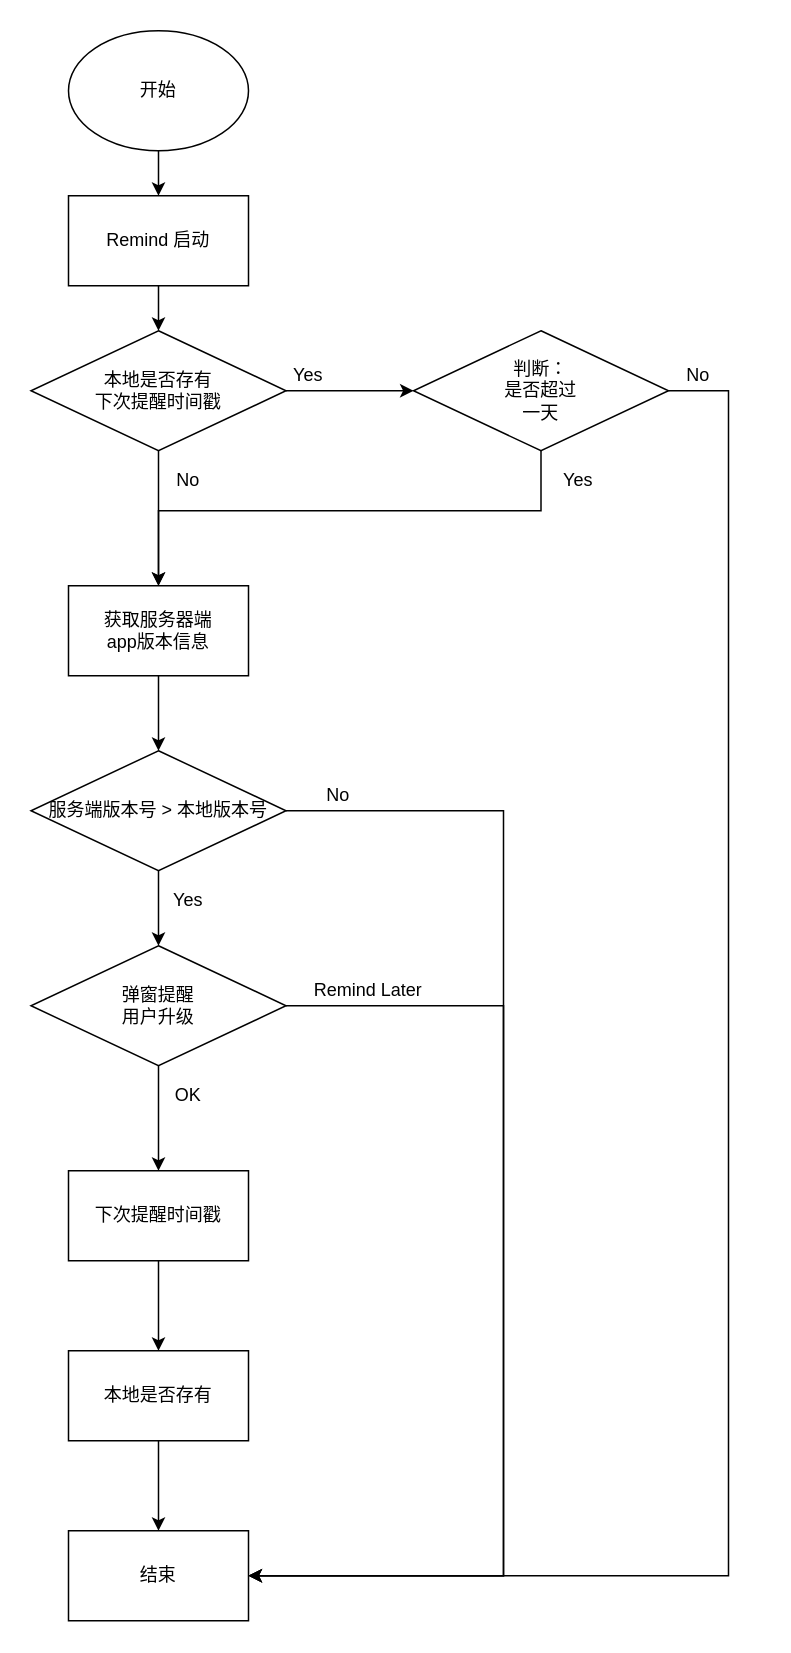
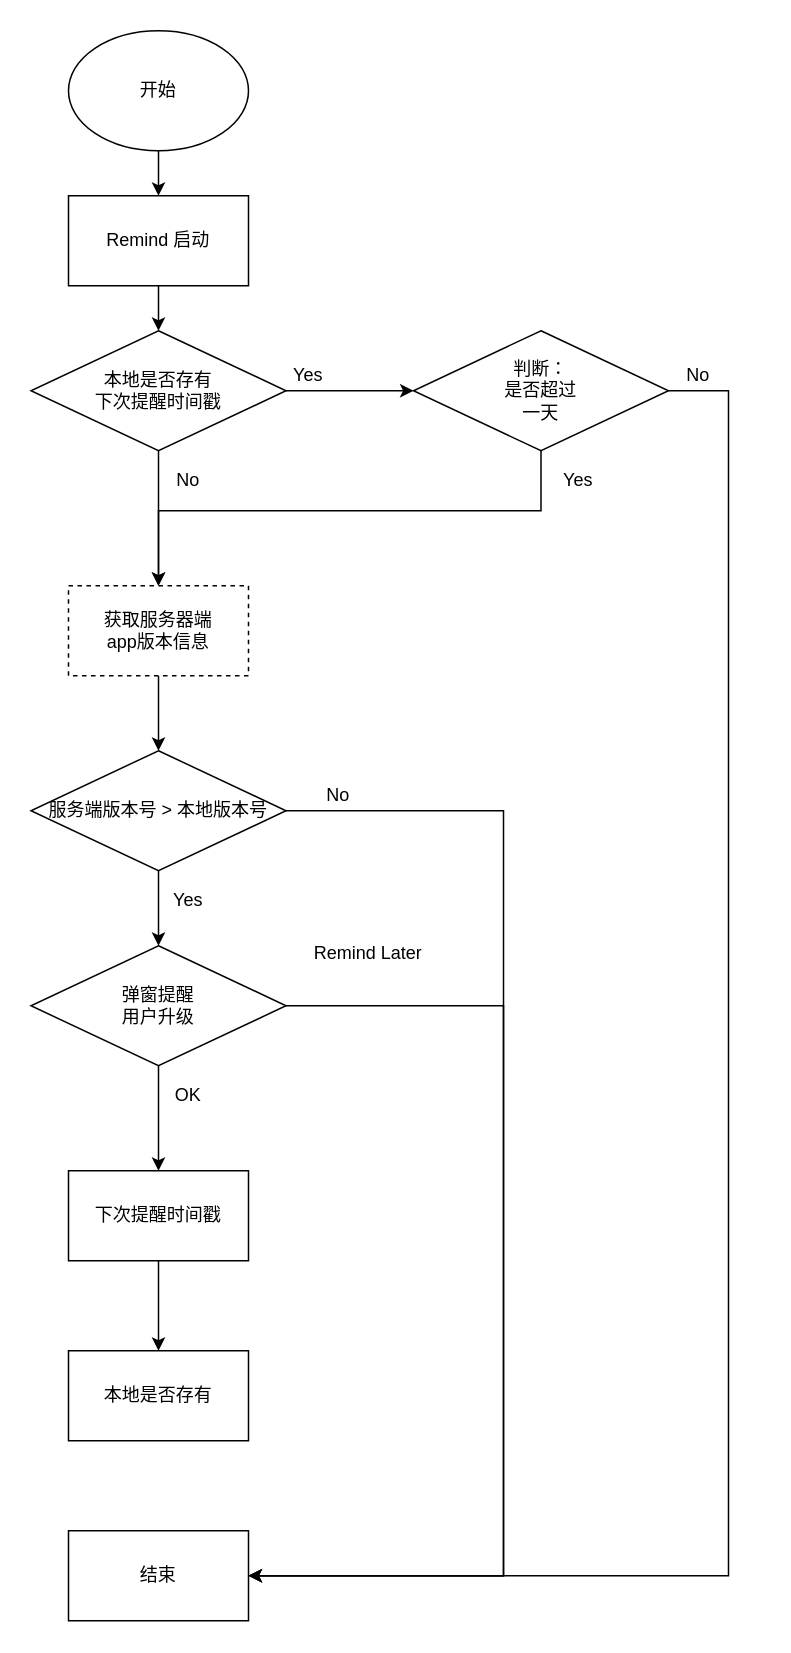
(158, 631) -> (158, 631)
(368, 991) -> (368, 953)
(158, 1481) -> none
